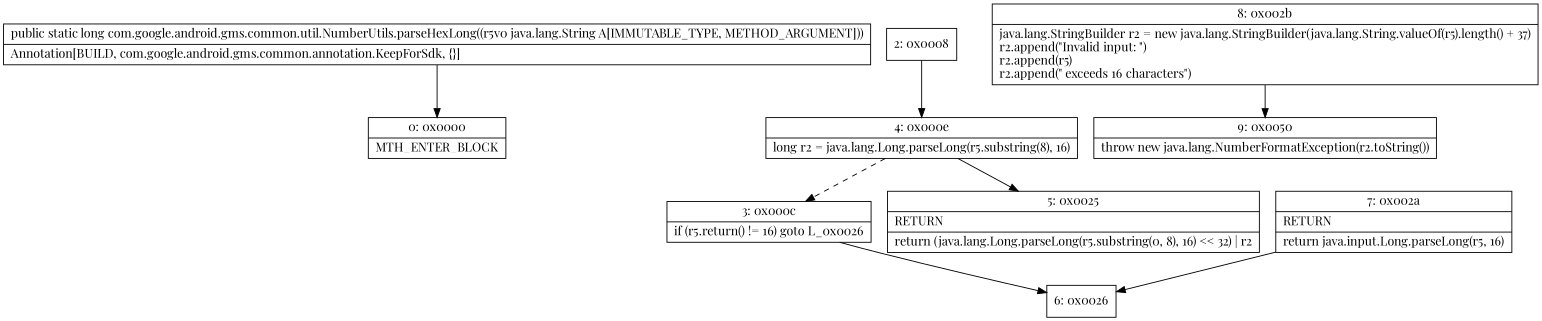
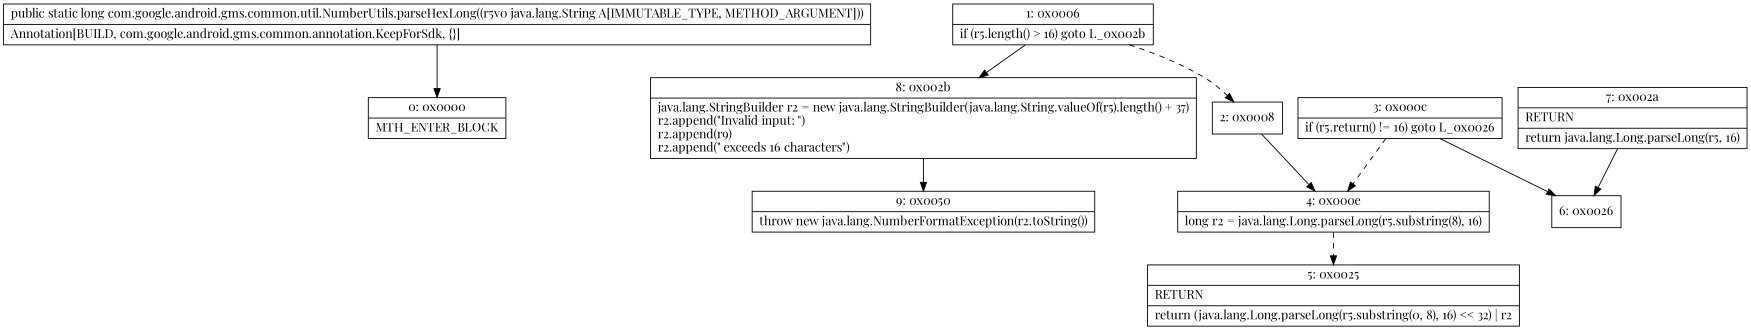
none -> (1053, 24)
(1036, 61) -> (695, 134)
(984, 173) -> (1333, 244)
(849, 178) -> (1369, 161)
(1394, 242) -> (1633, 138)
